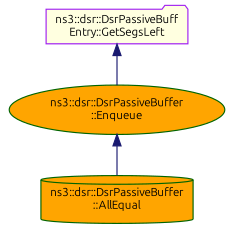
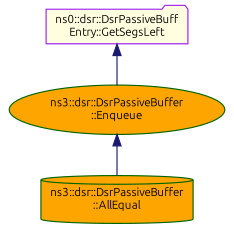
(117, 27) -> (117, 27)
